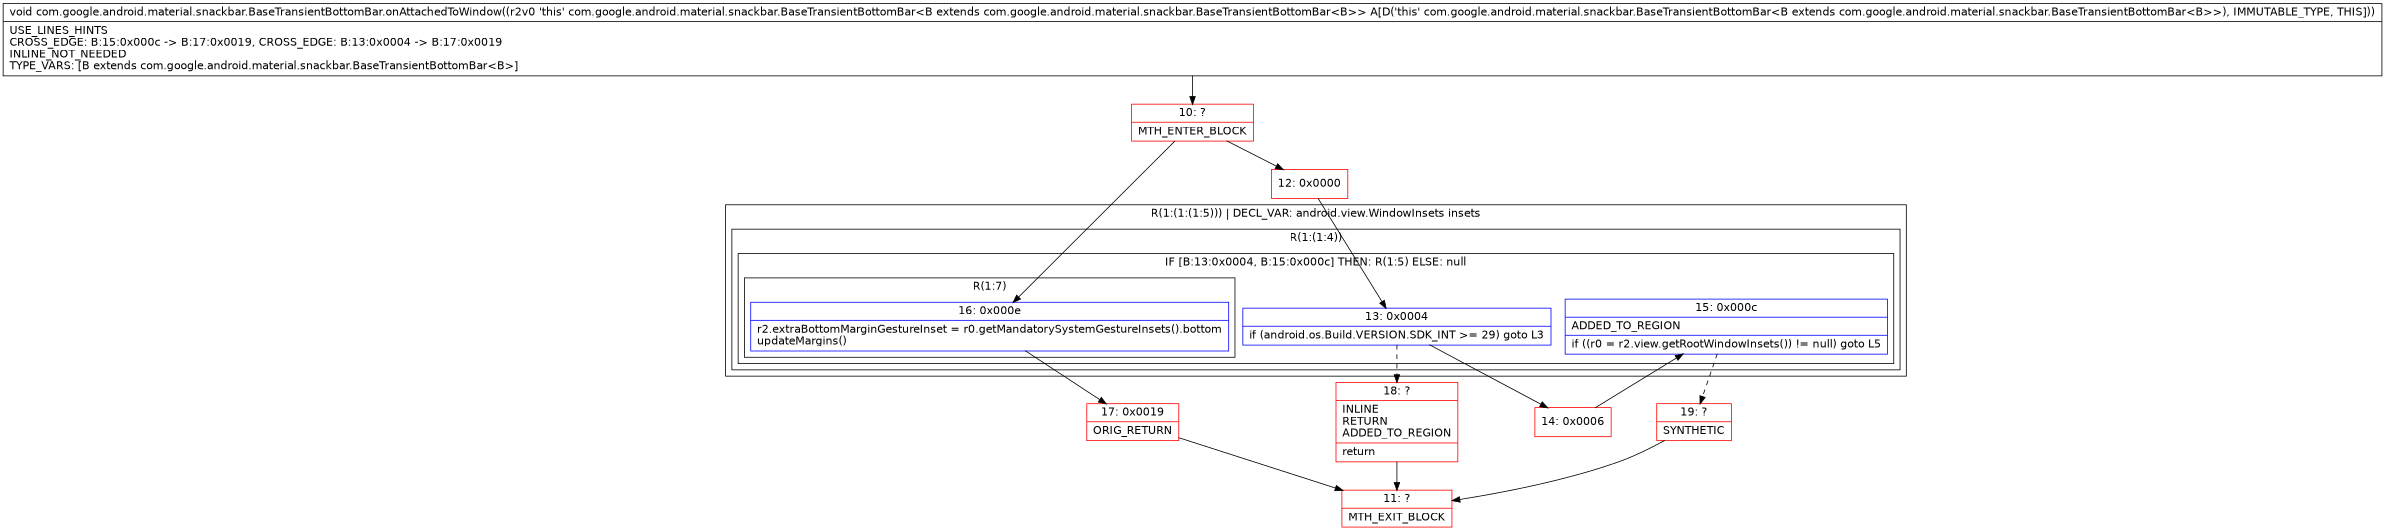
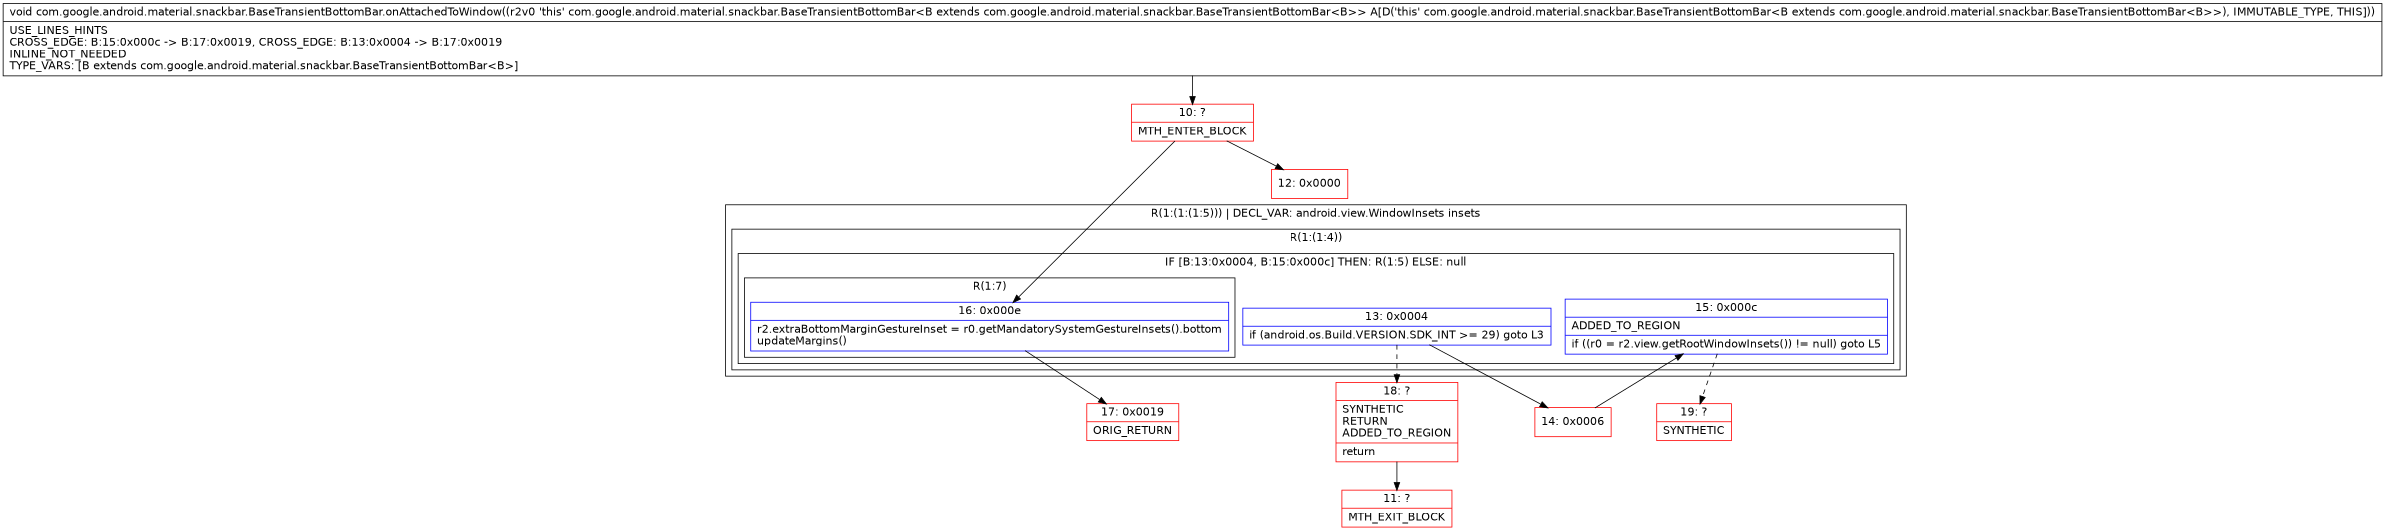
(1348, 247) -> none
(1361, 410) -> (1373, 410)
(1257, 463) -> none
(1565, 478) -> none
